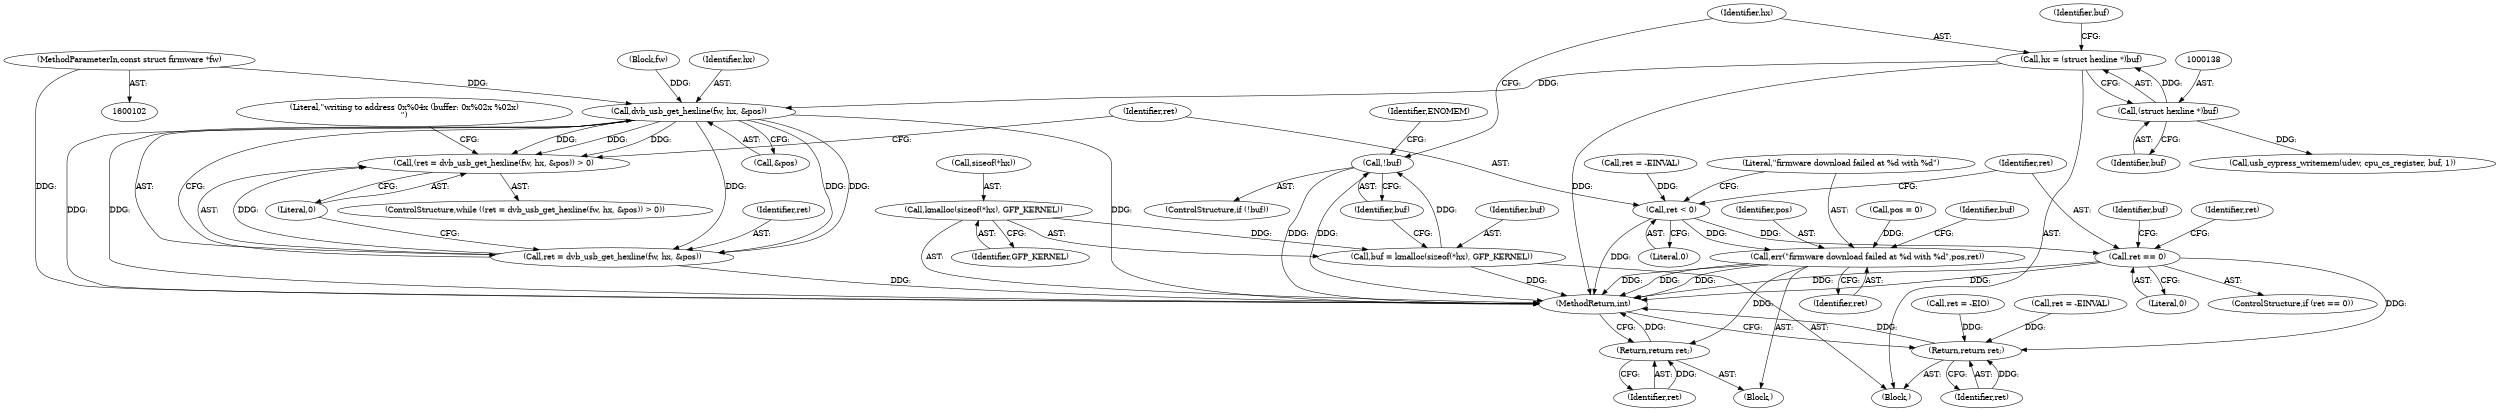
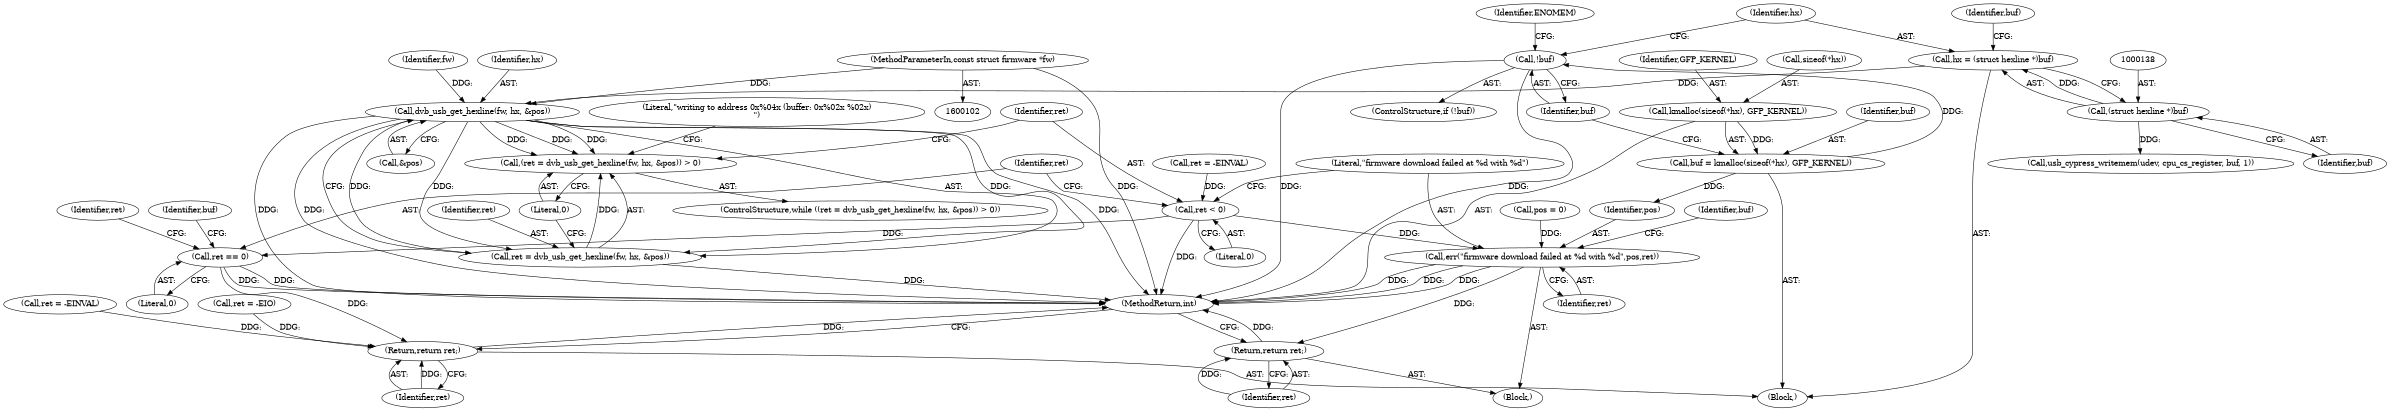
(648, 60) -> (428, 60)
(1716, 97) -> none
(1002, 231) -> none
(1516, 281) -> (1697, 187)
(2293, 304) -> none
